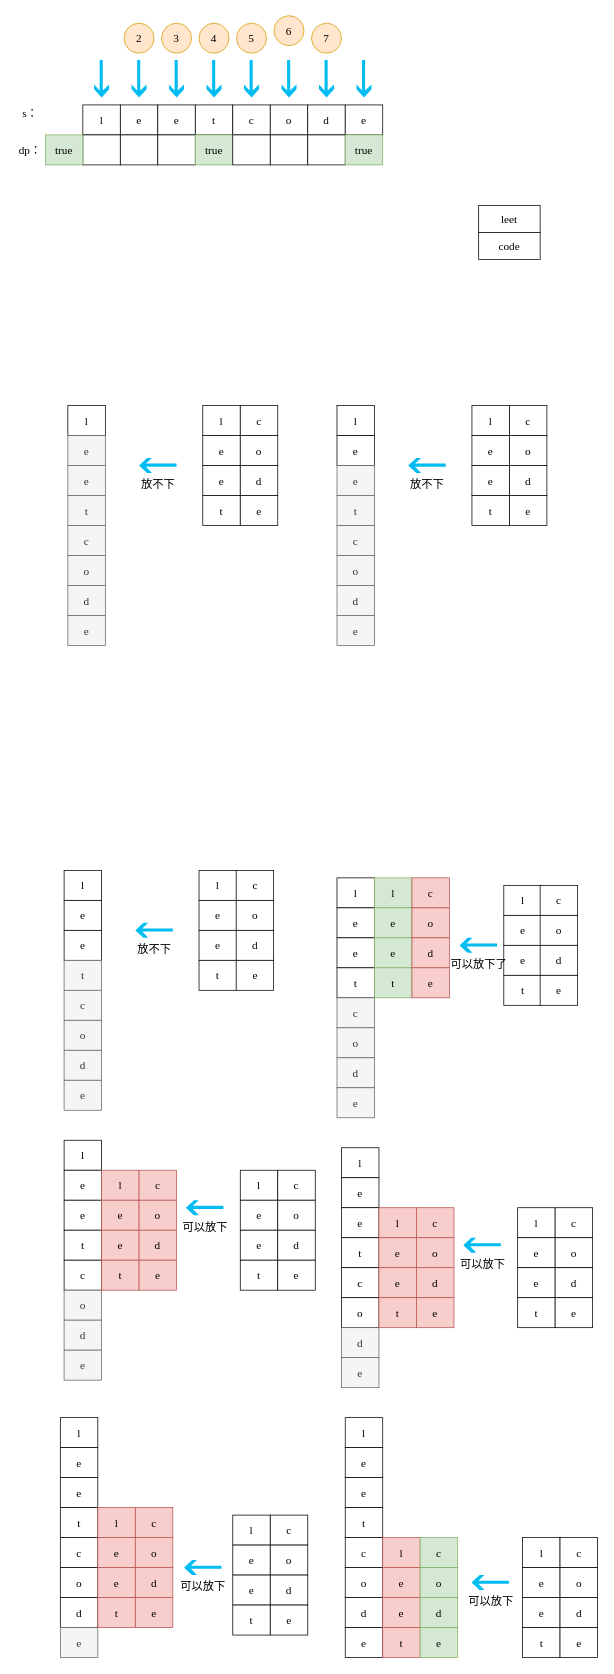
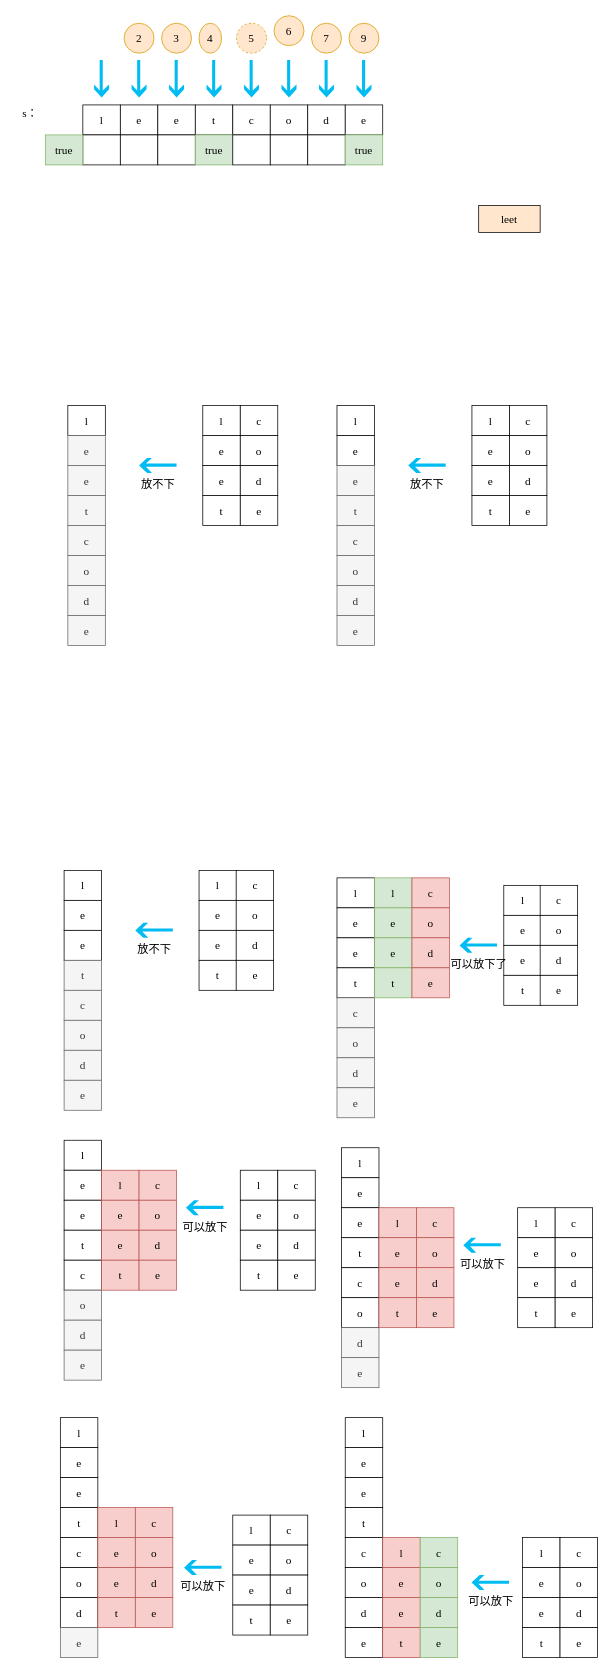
(214, 38) -> (210, 38)
(252, 38) -> (252, 38)
none -> (364, 38)
(30, 150) -> none
(510, 219) -> (510, 219)
(510, 246) -> none
